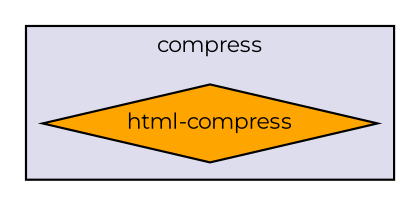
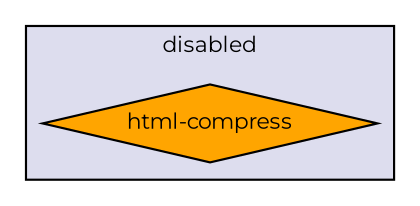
(210, 47) -> (210, 47)
